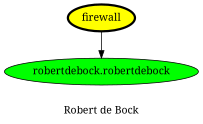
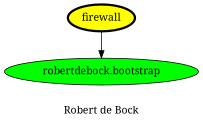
(101, 72) -> (101, 72)
